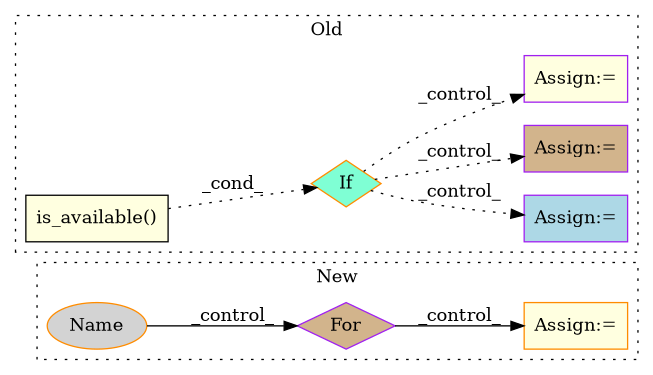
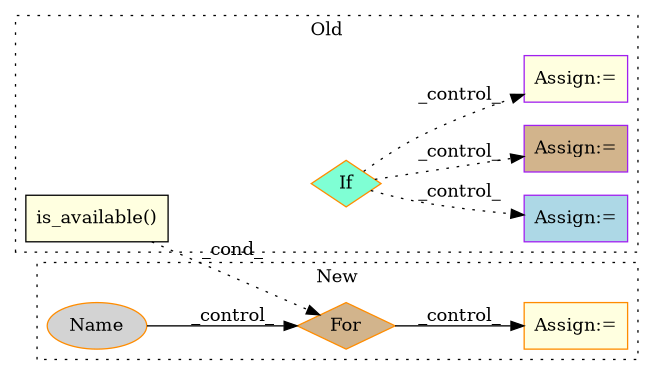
(236, 199) -> (230, 276)
(346, 326) -> (346, 326)
